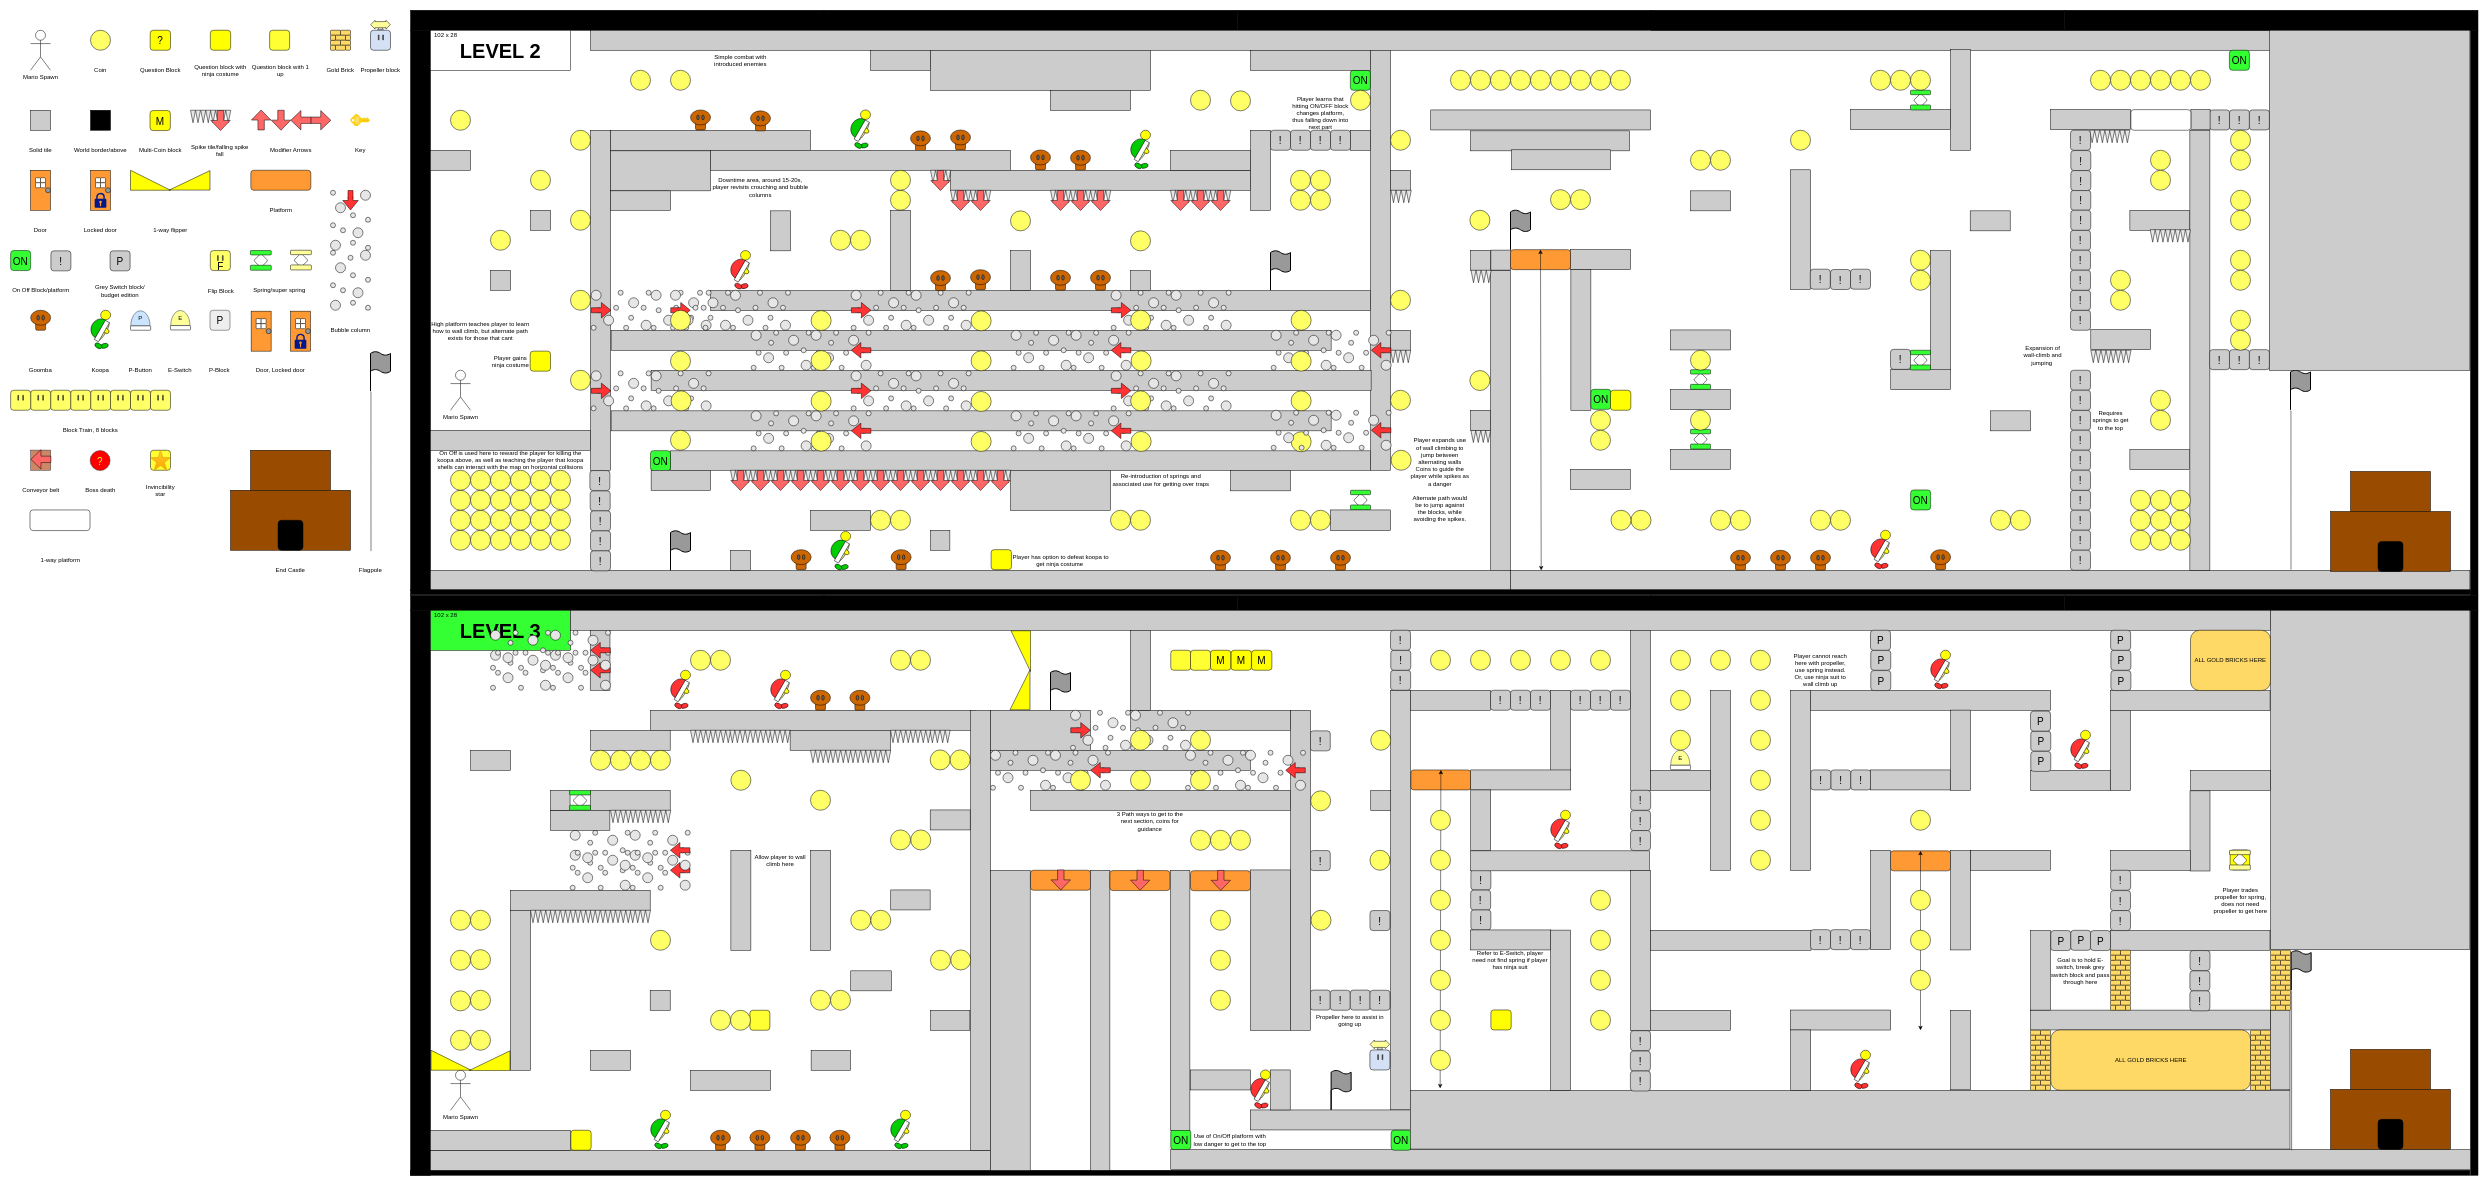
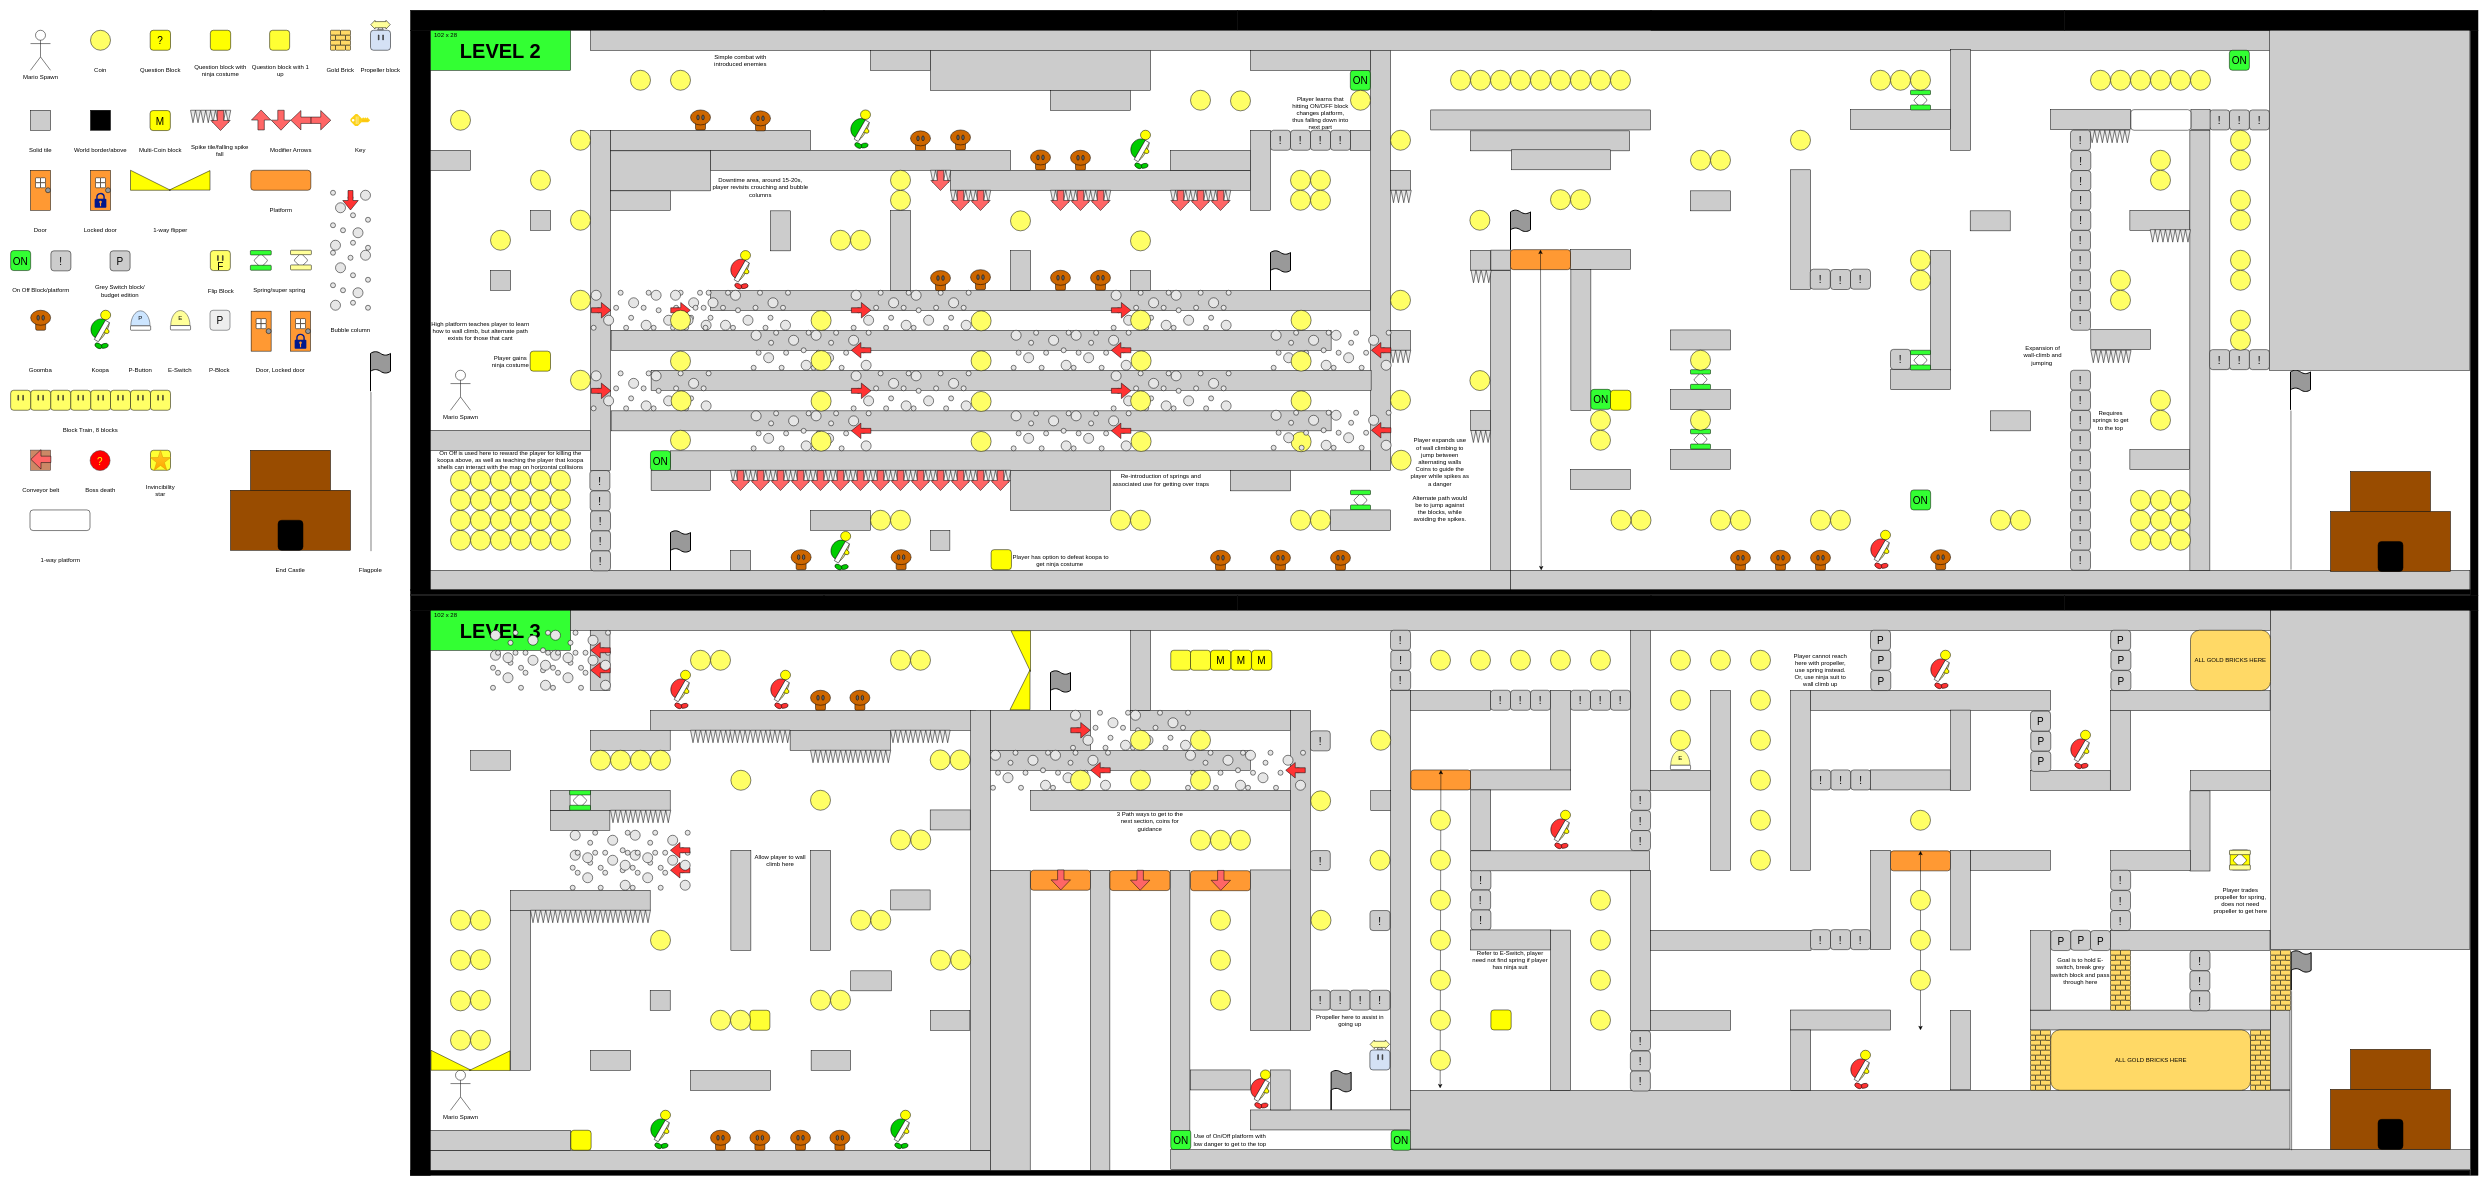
(500, 50) -> (500, 50)
